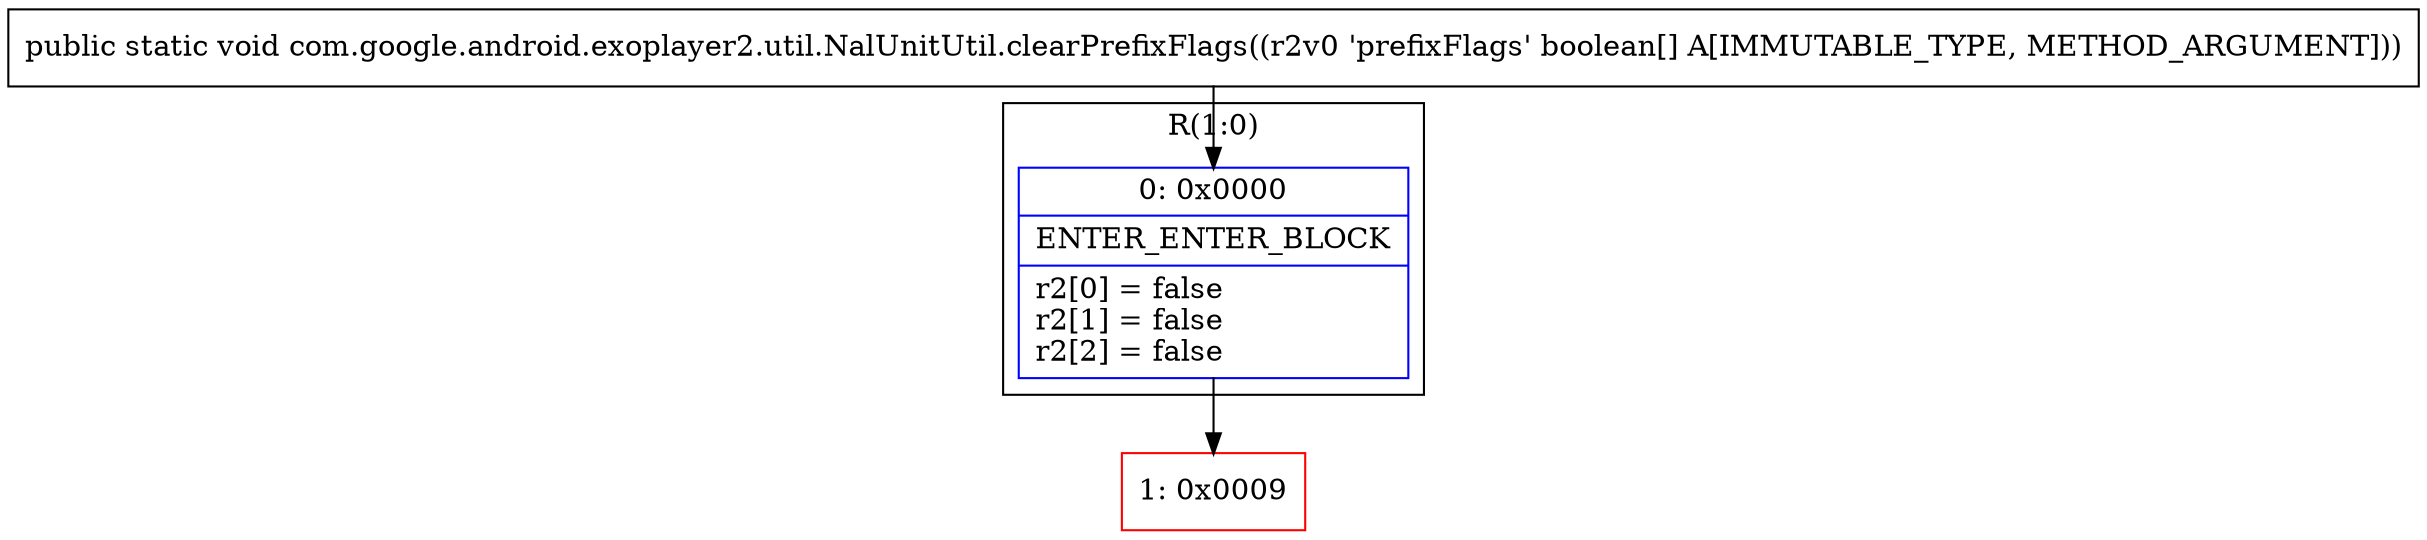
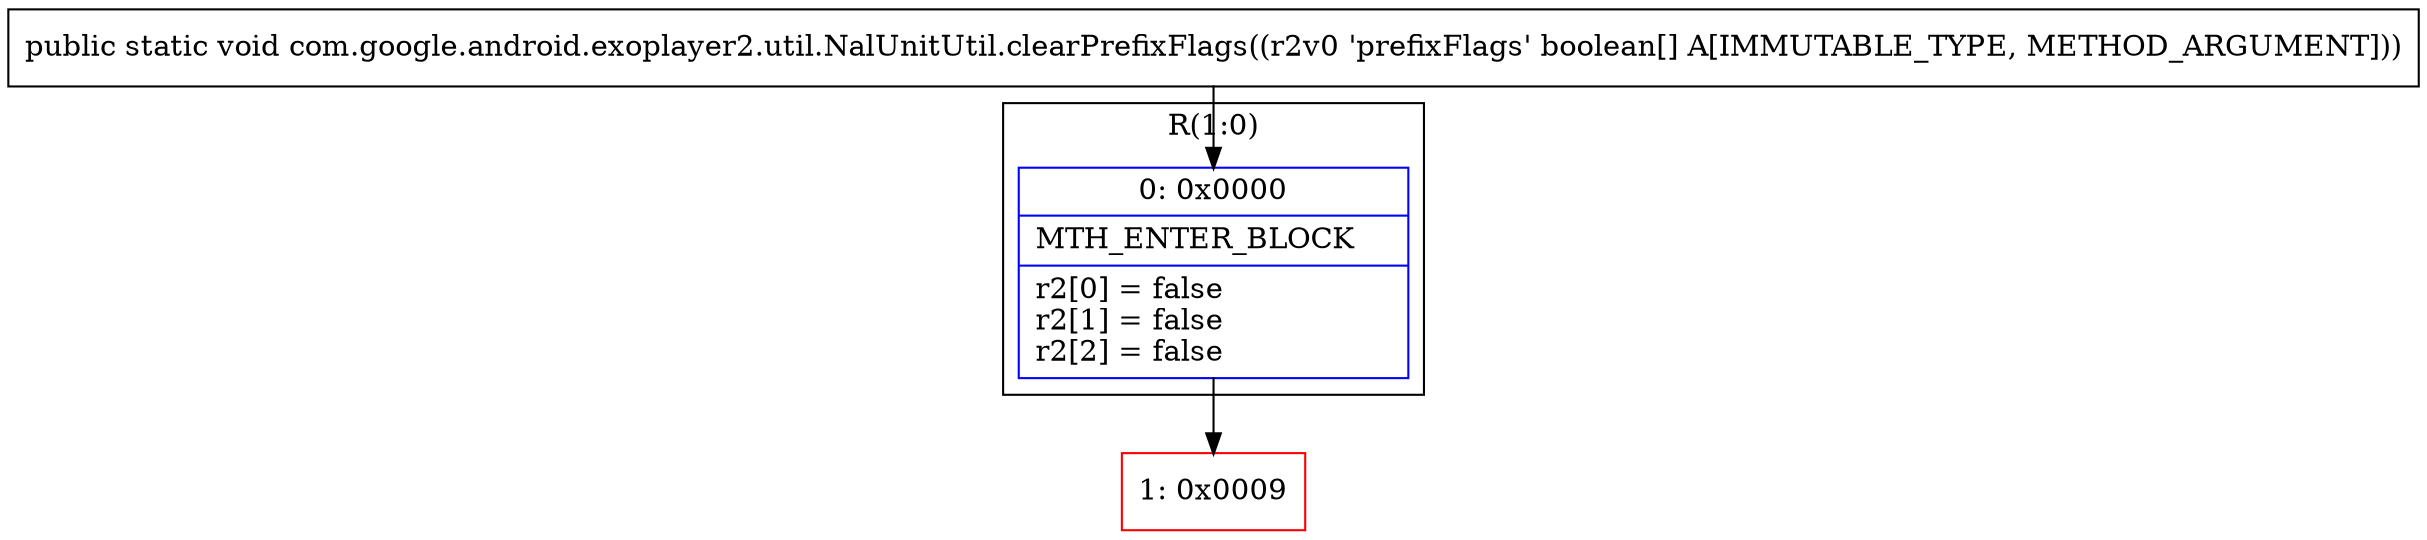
(1214, 240) -> (1196, 240)
